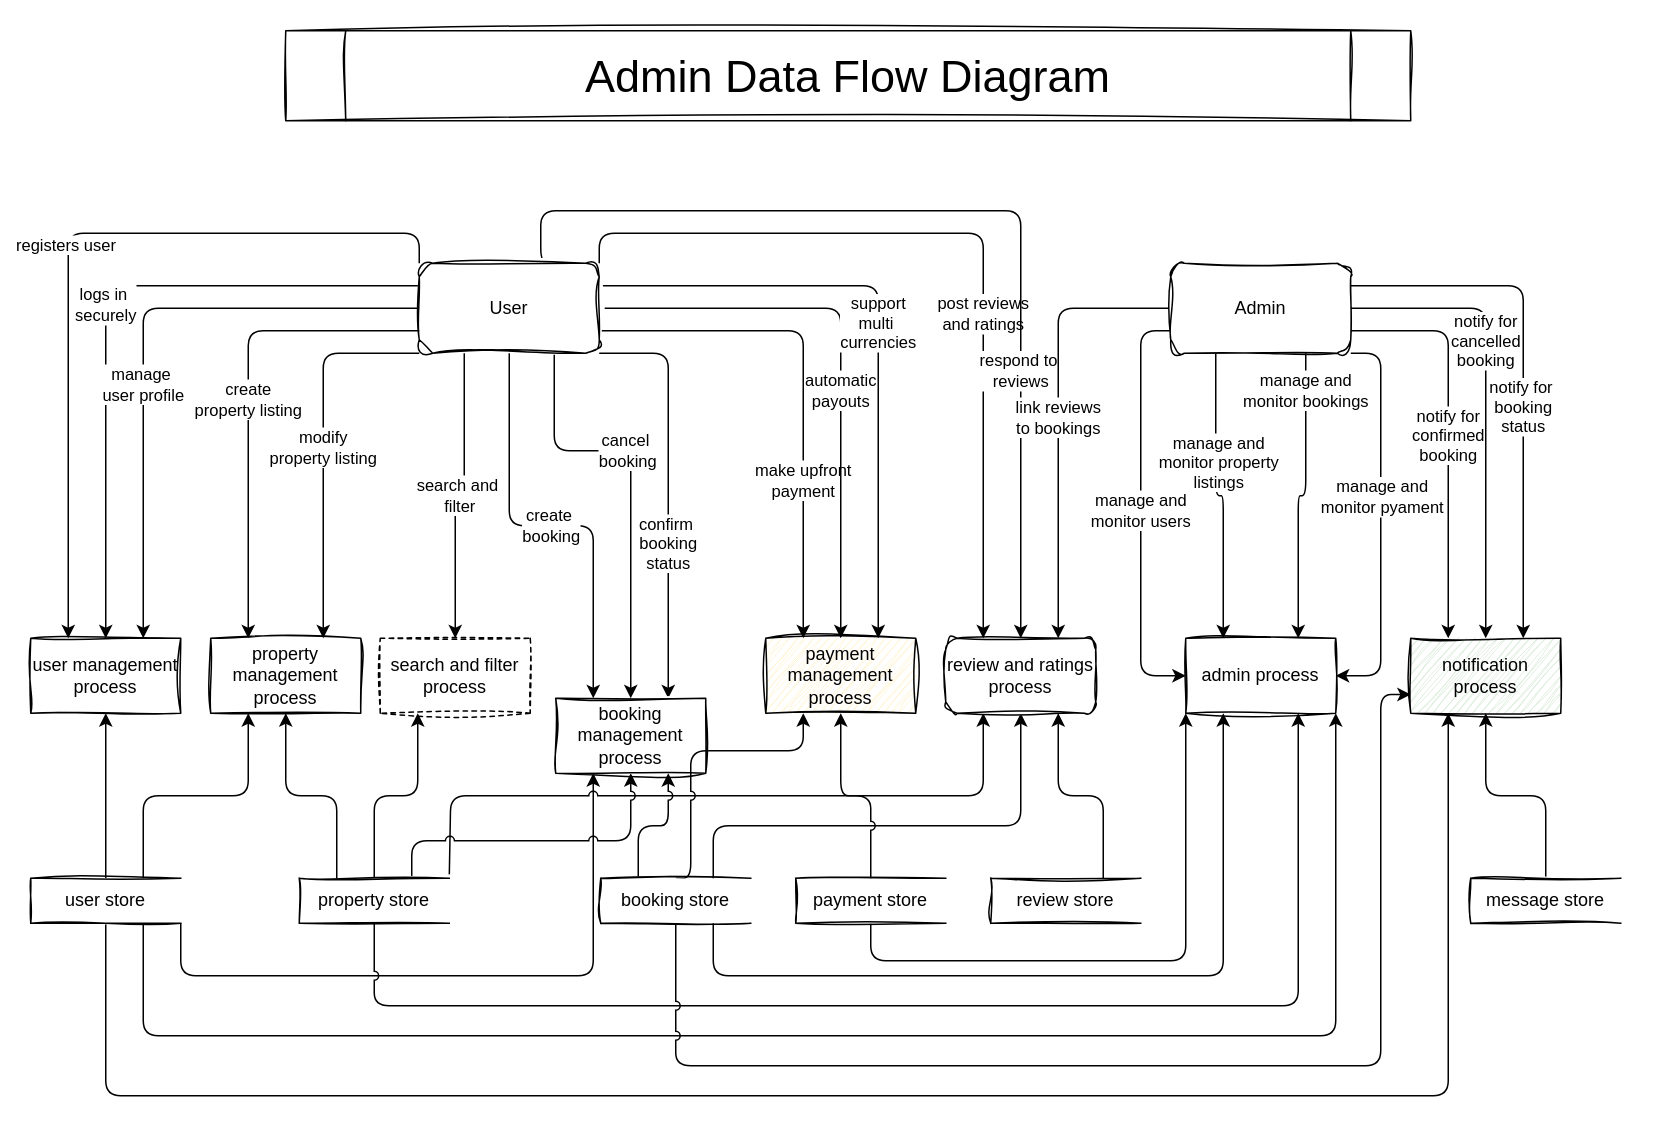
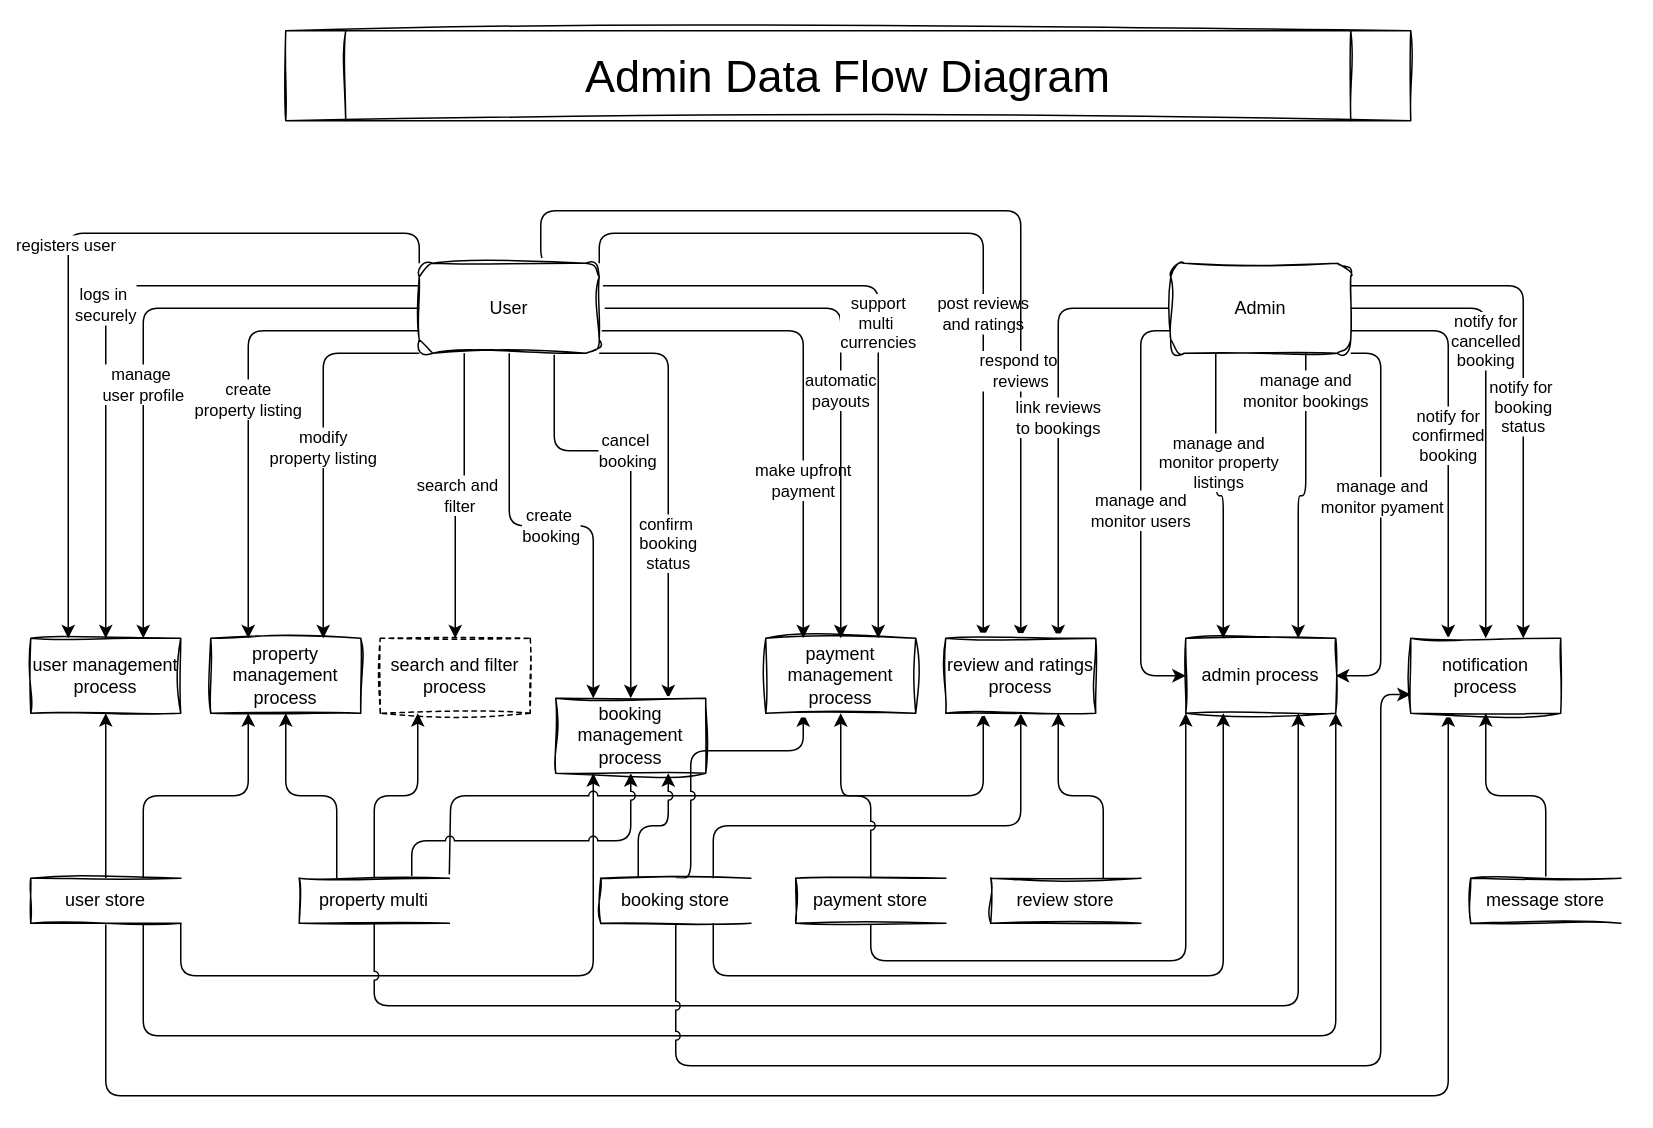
(841, 676) -> (841, 676)
(1021, 676) -> (1021, 676)
(1486, 676) -> (1486, 676)
(374, 901) -> (374, 901)
